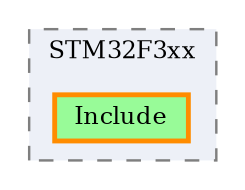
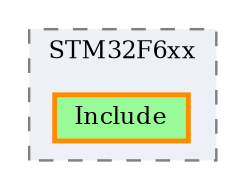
(123, 52) -> (123, 52)
